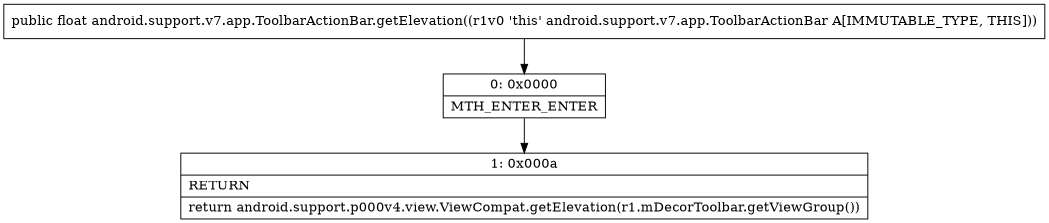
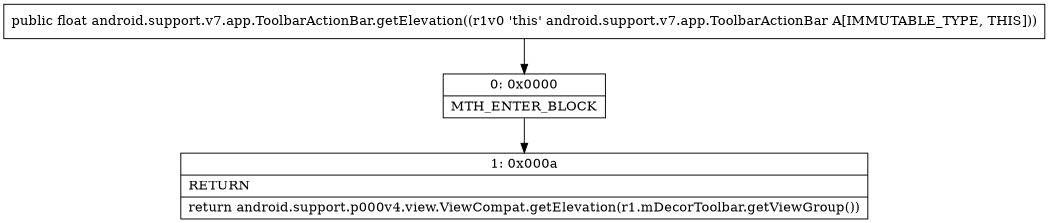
(524, 106) -> (524, 106)
